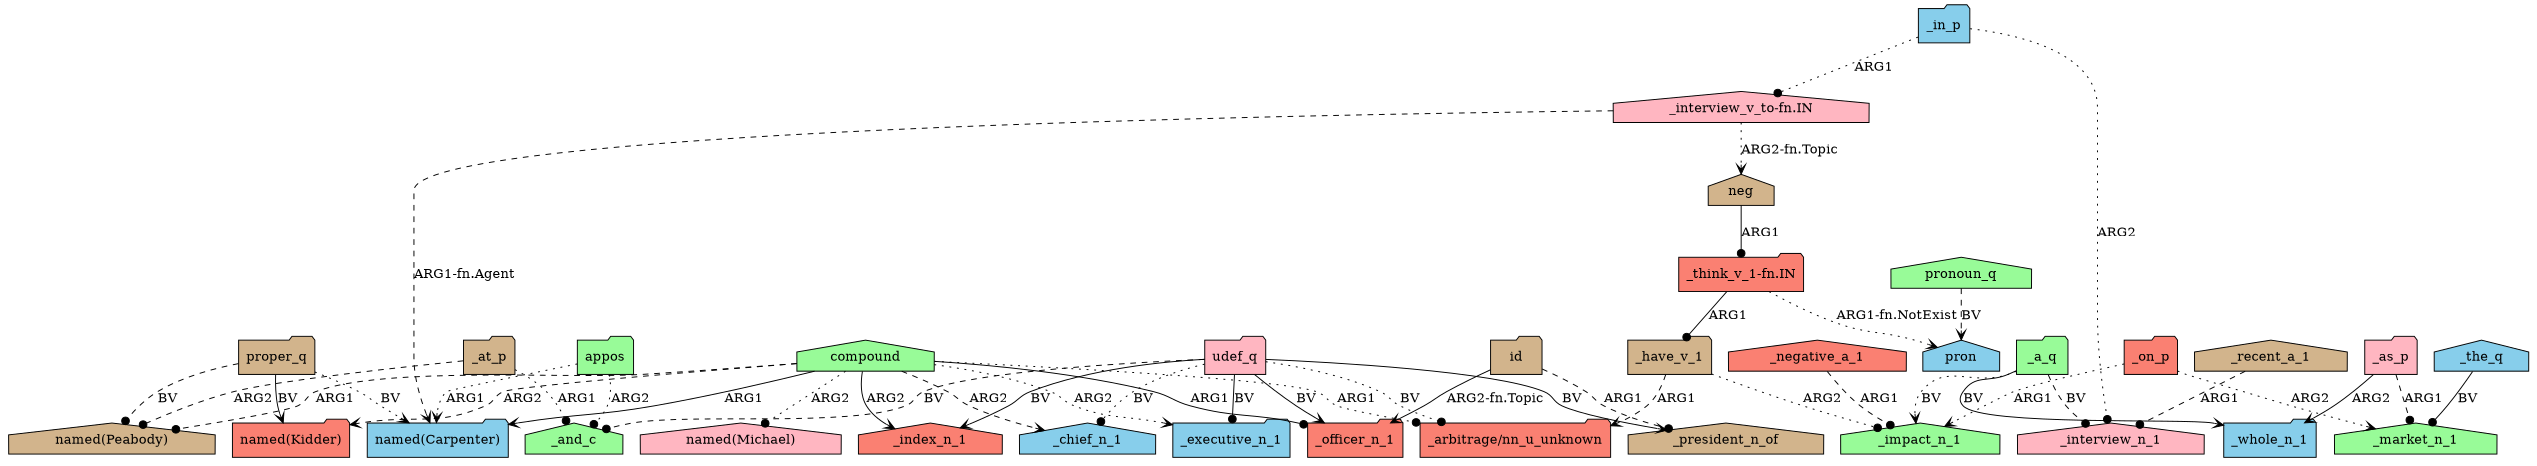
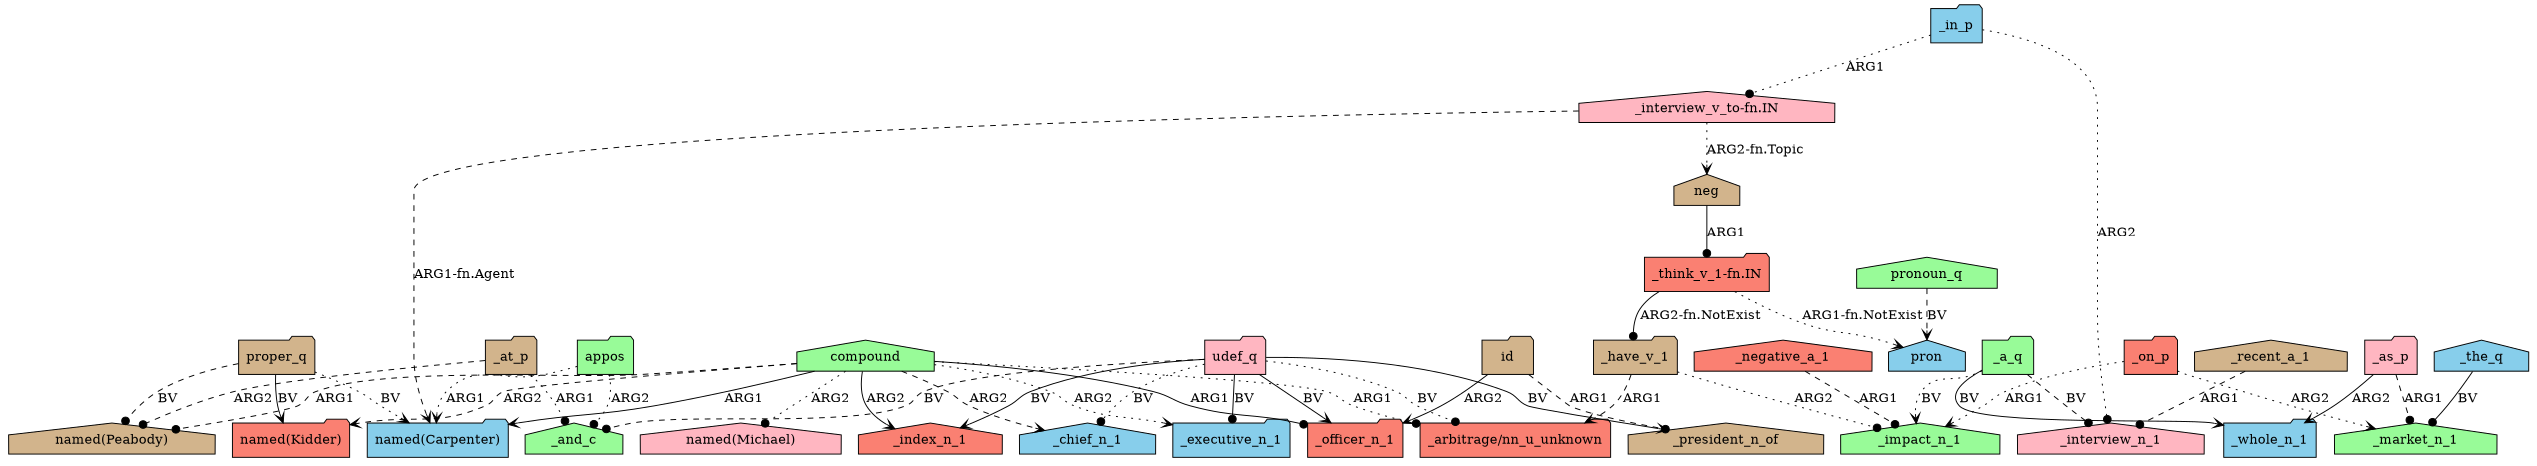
(1728, 316) -> (1701, 316)
(1495, 399) -> (1483, 399)
